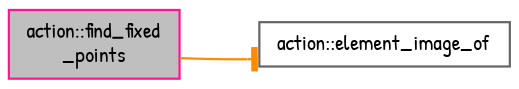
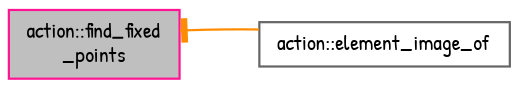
(214, 59) -> (225, 29)
